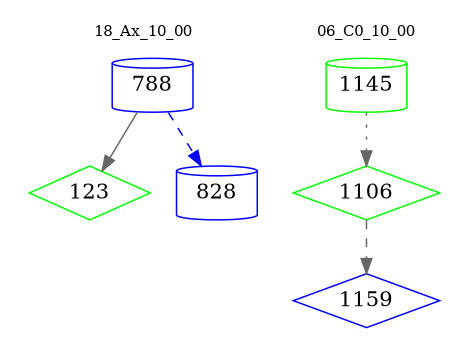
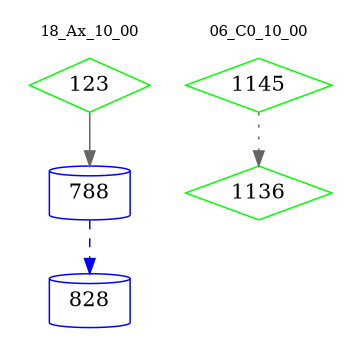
(366, 85) -> (259, 85)
(124, 135) -> (90, 132)
(366, 193) -> (259, 193)
(366, 301) -> none
